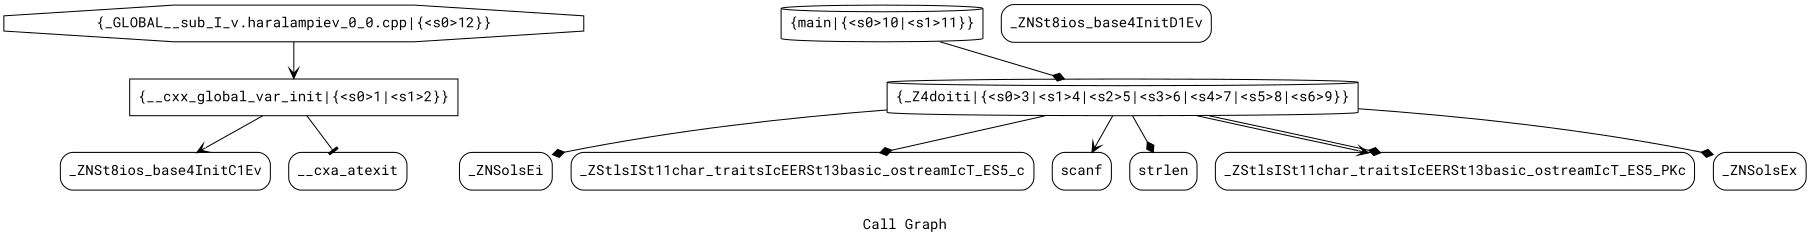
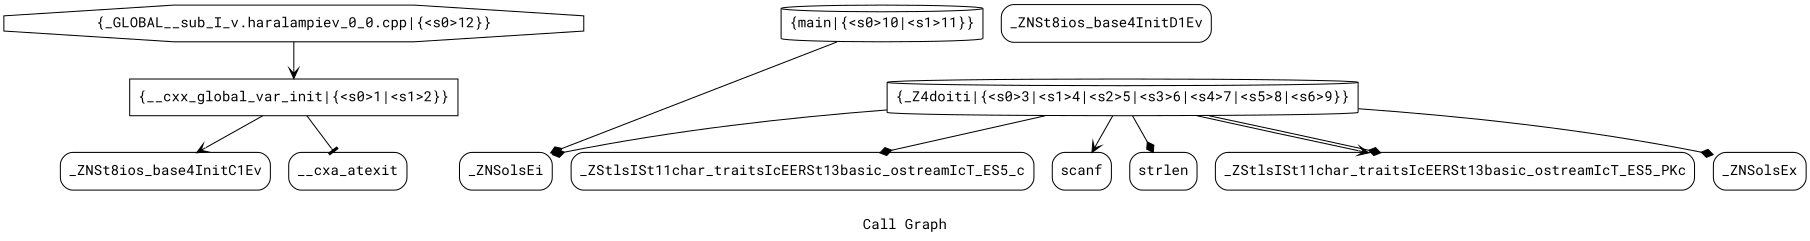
(996, 59) -> (700, 95)
